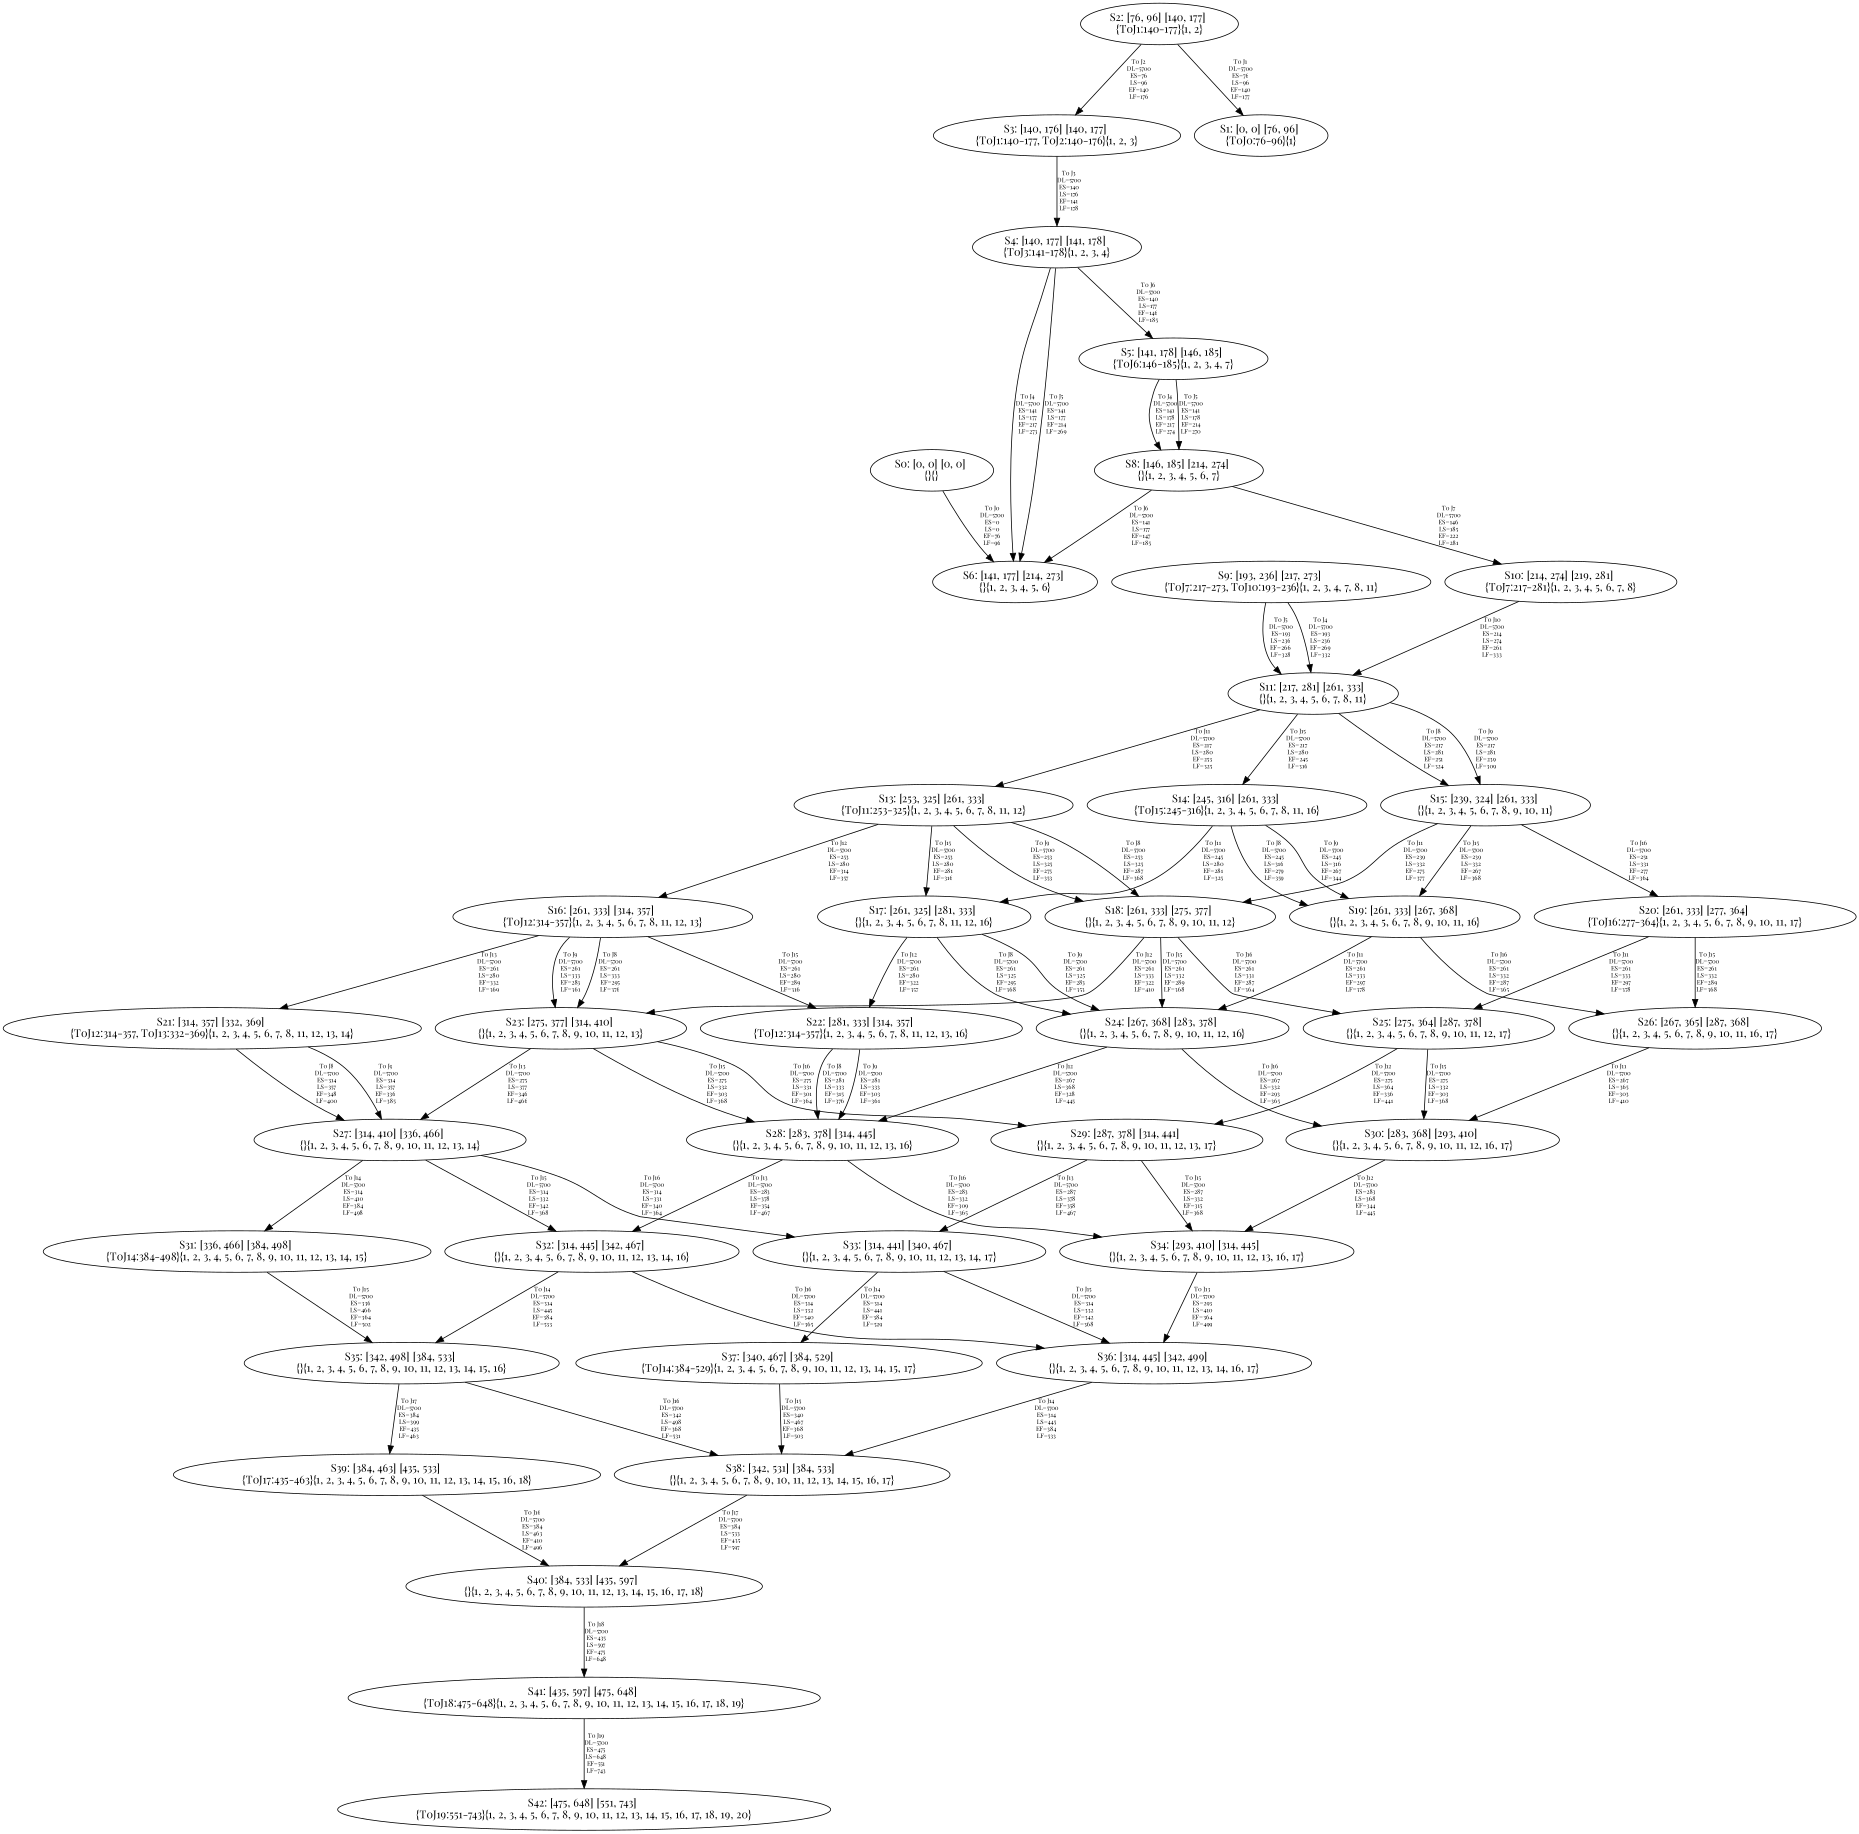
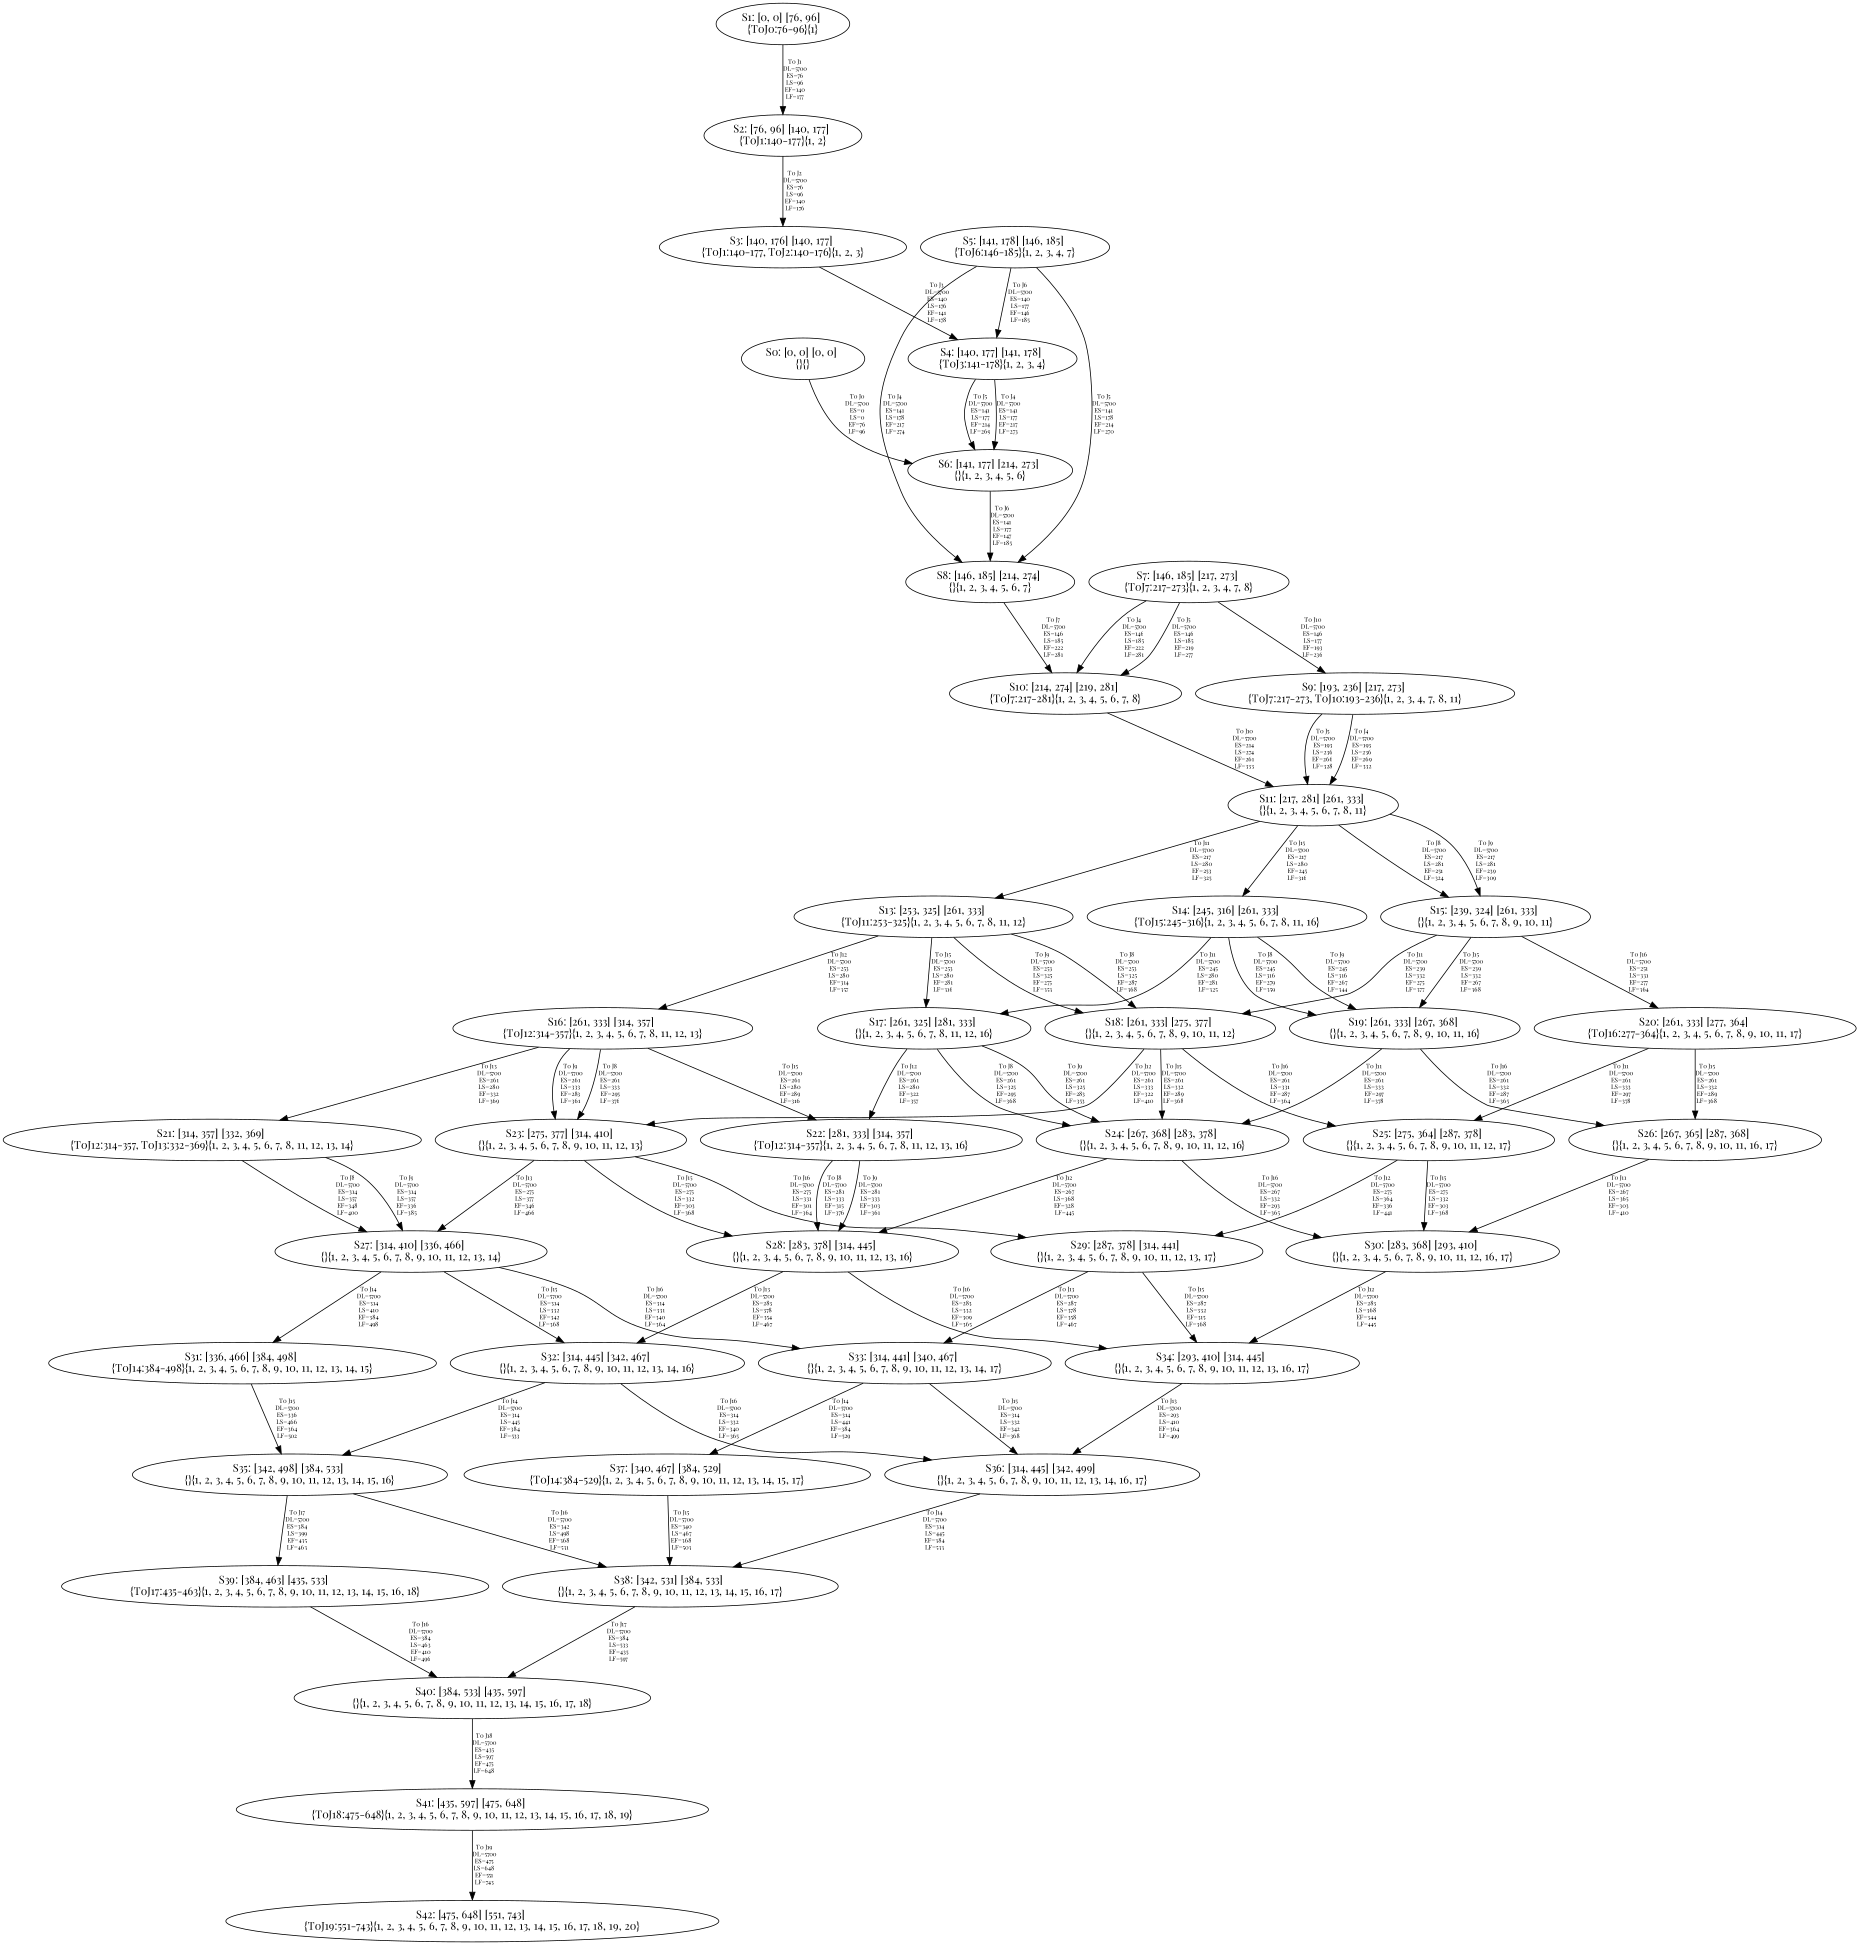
(1208, 77) -> (783, 76)
(1112, 300) -> (1005, 299)
(1101, 525) -> (990, 522)
none -> (1189, 582)
